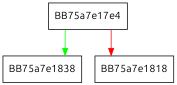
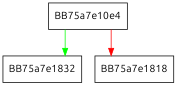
(88, 16) -> (88, 16)
(42, 69) -> (42, 69)
